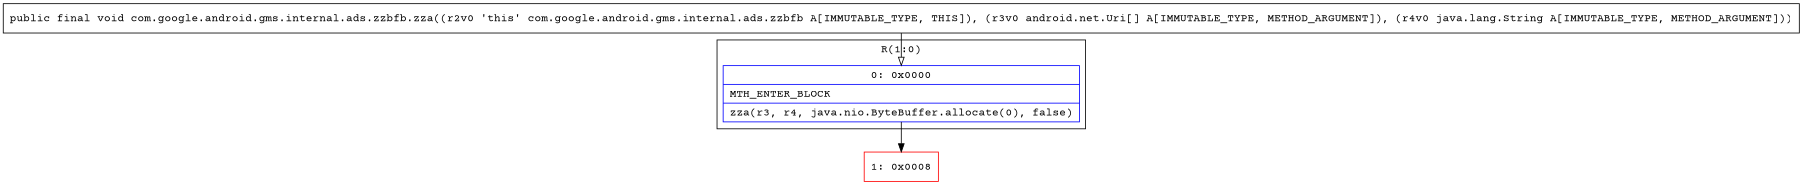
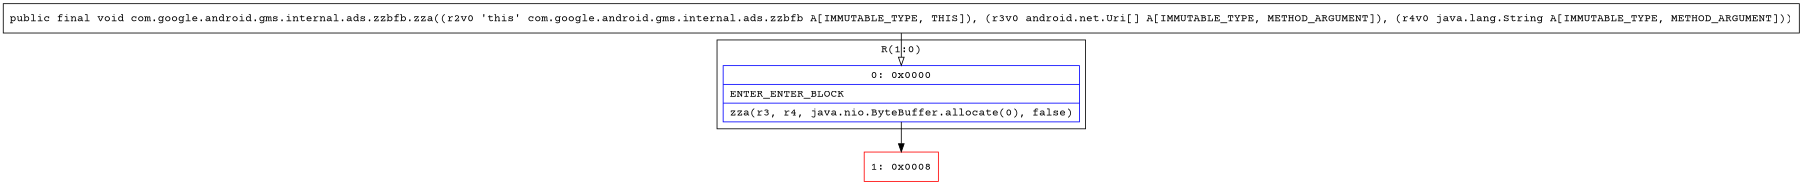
(780, 93) -> (787, 93)
